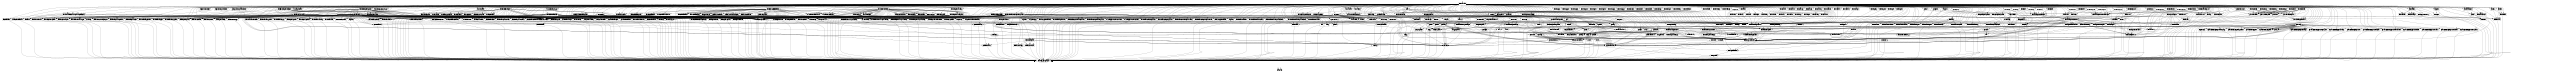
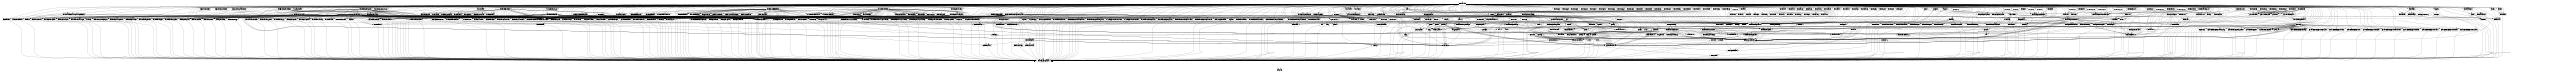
none -> (1697, 9)
none -> (1865, 9)
